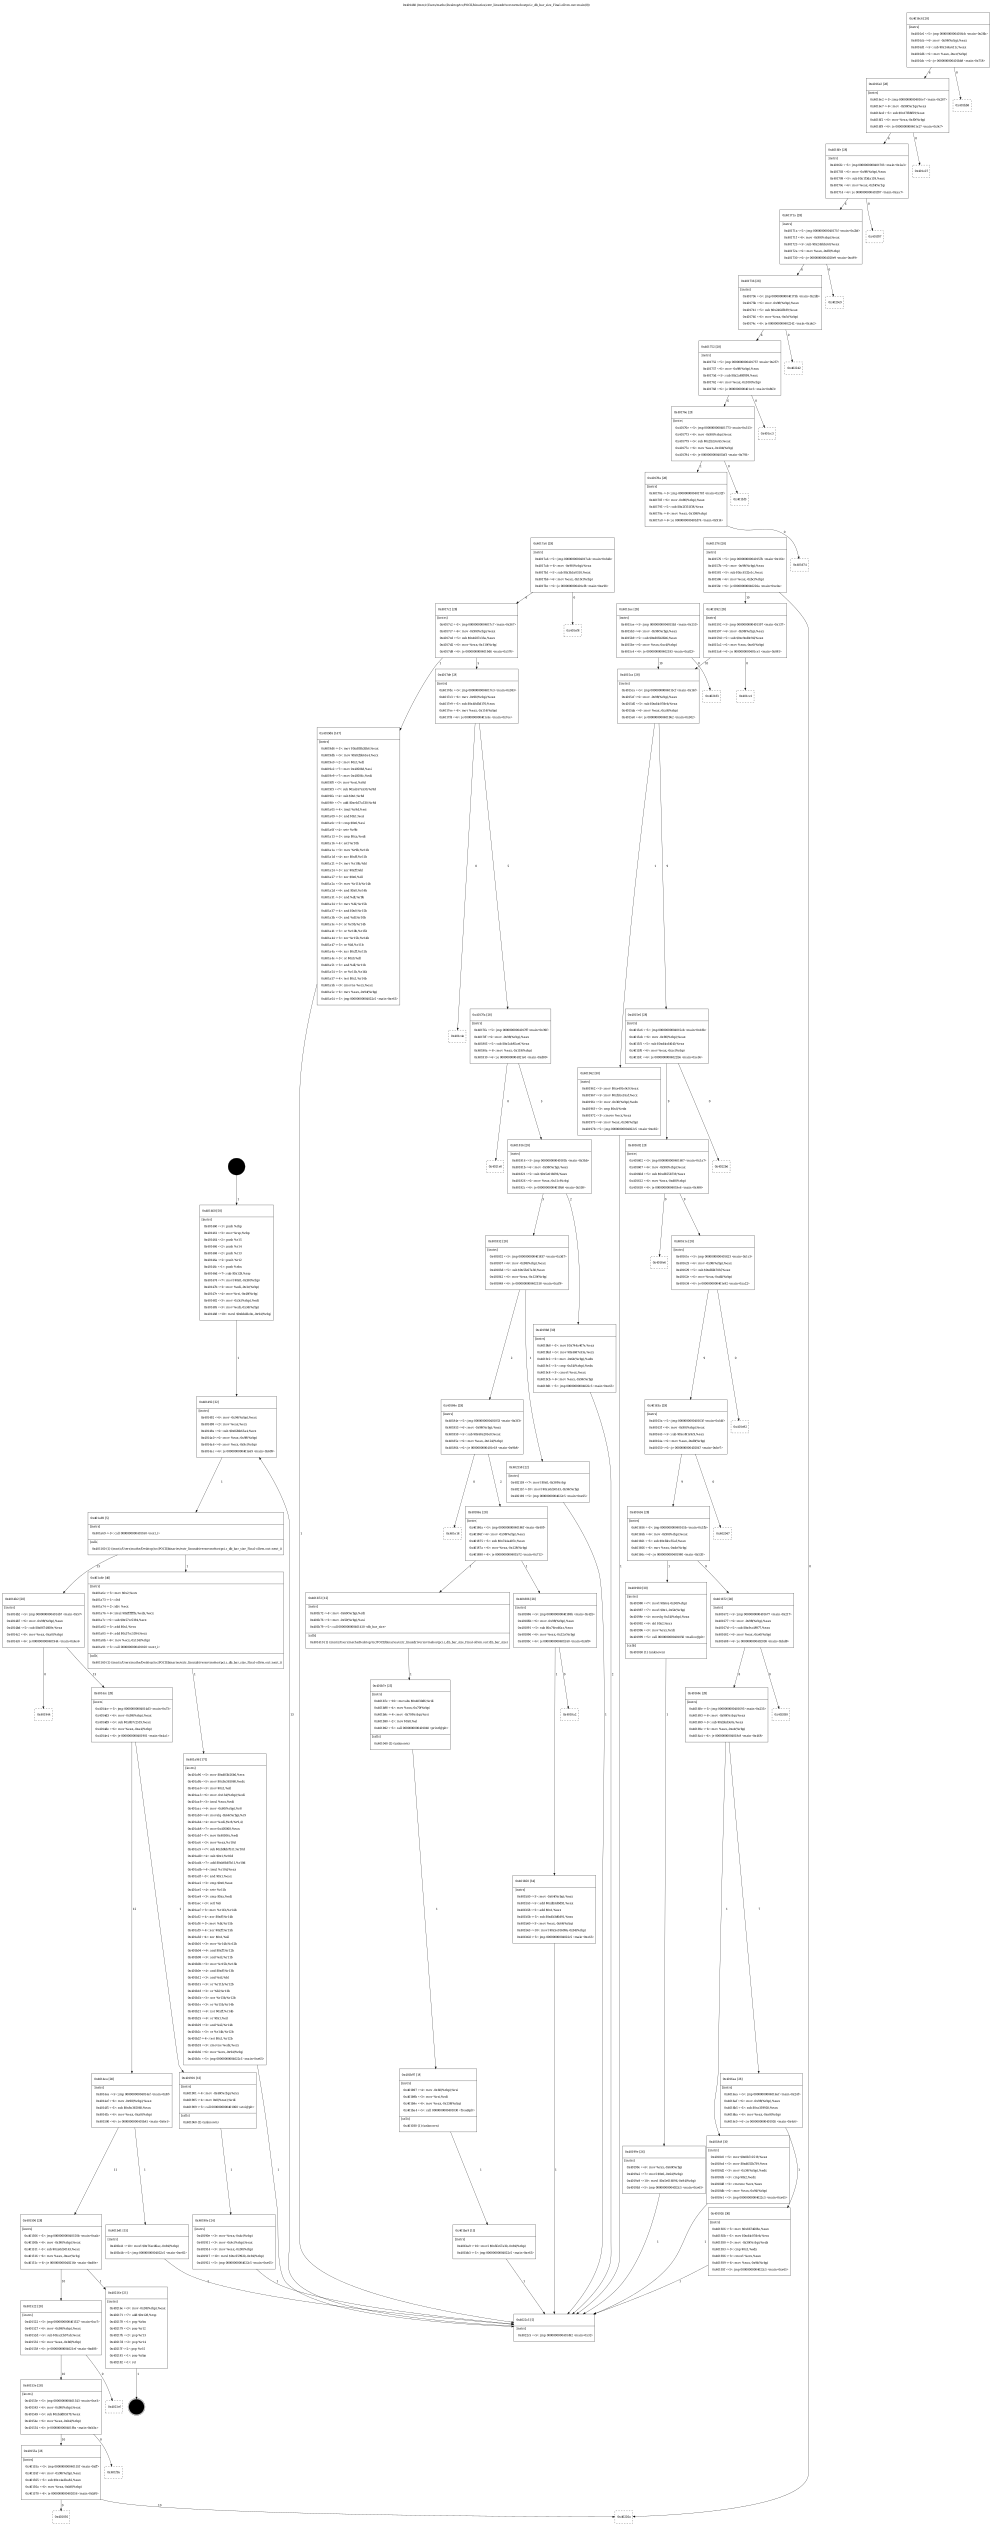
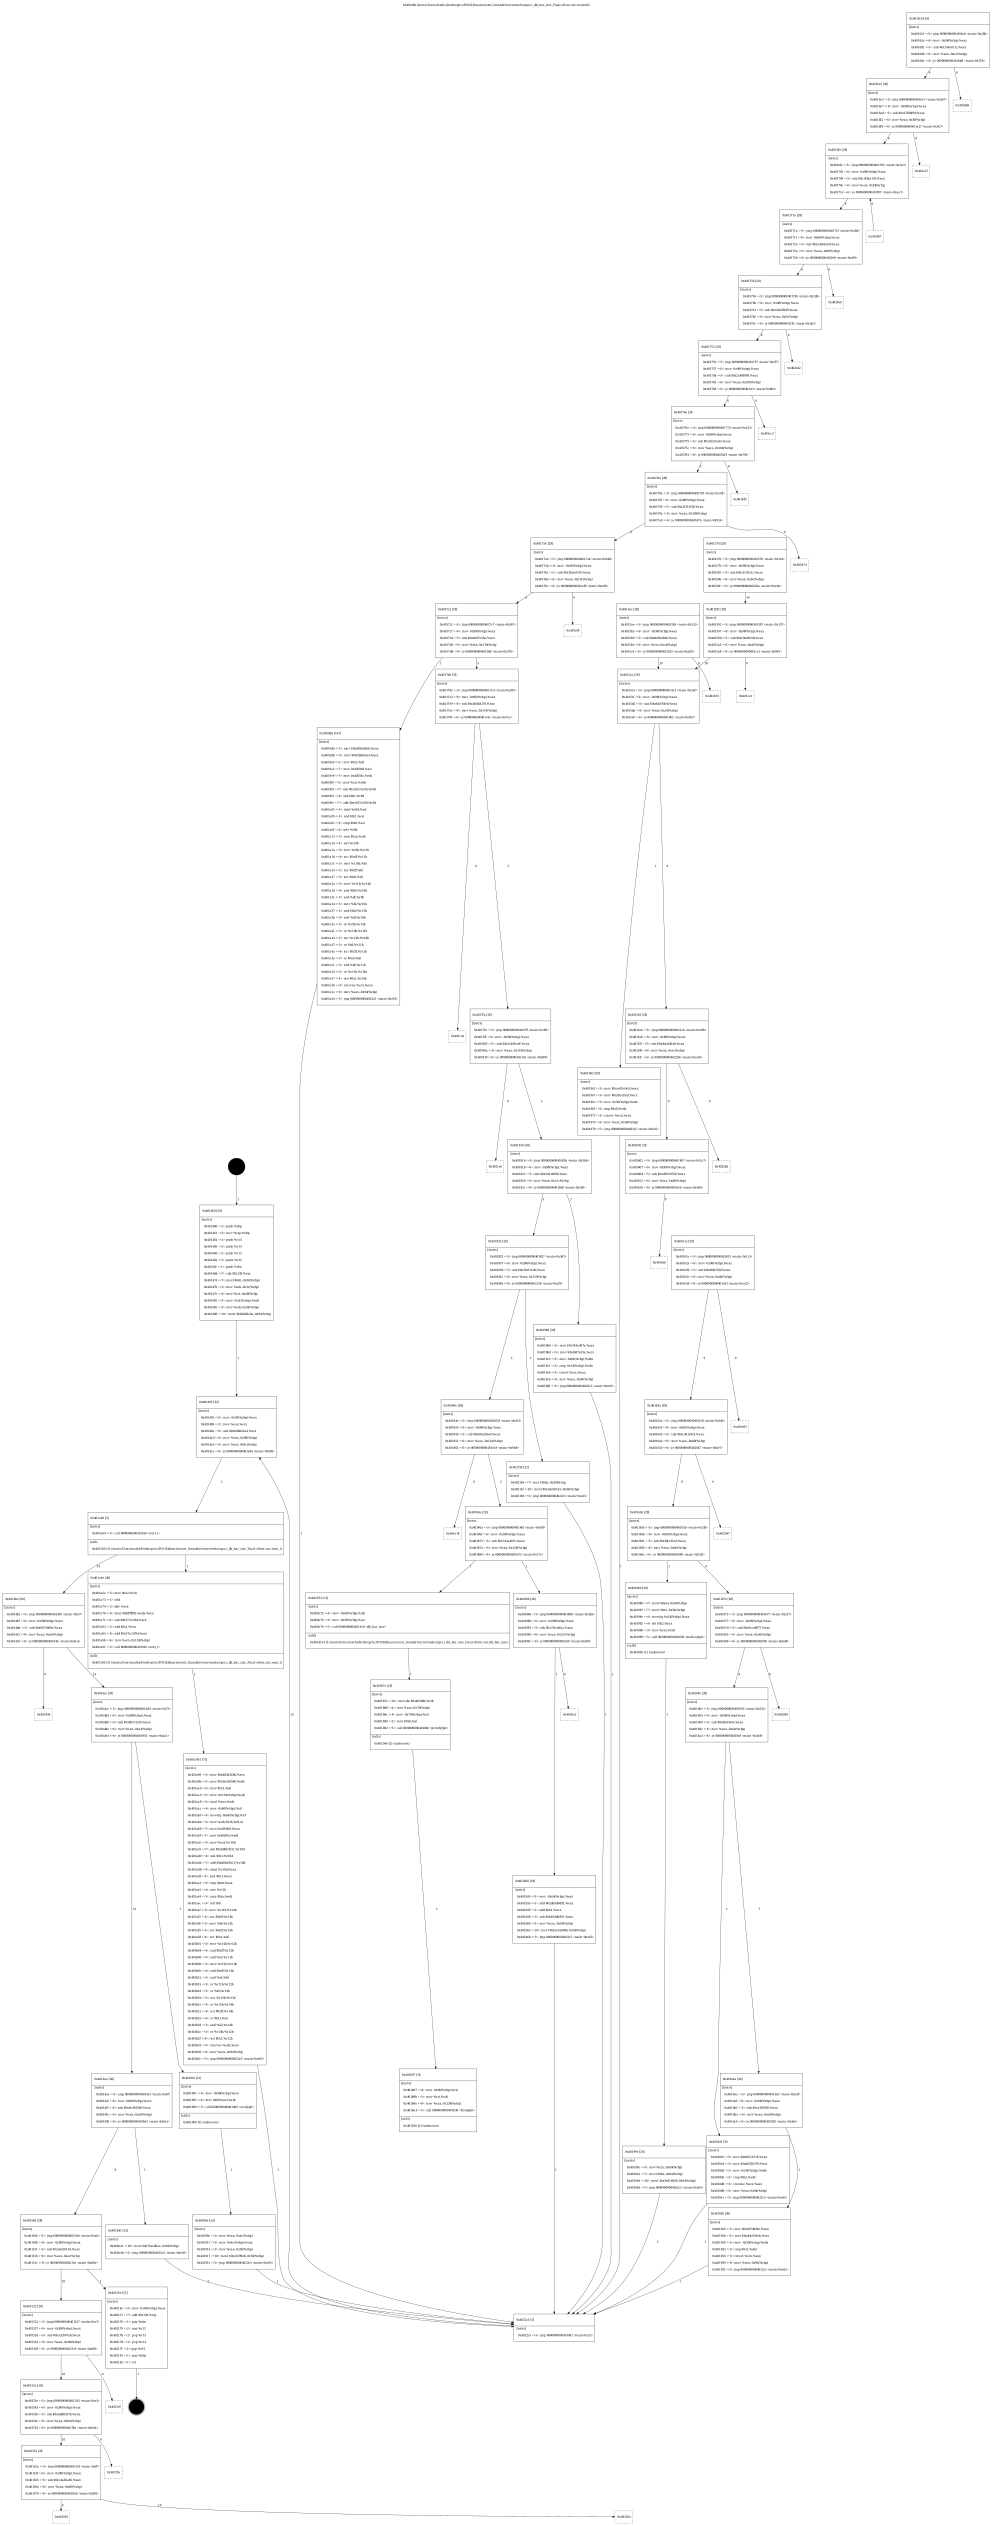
(868, 214) -> (872, 216)
none -> (631, 531)
(689, 1214) -> none
(809, 1620) -> none
(115, 2170) -> (115, 2170)
(494, 2242) -> none
